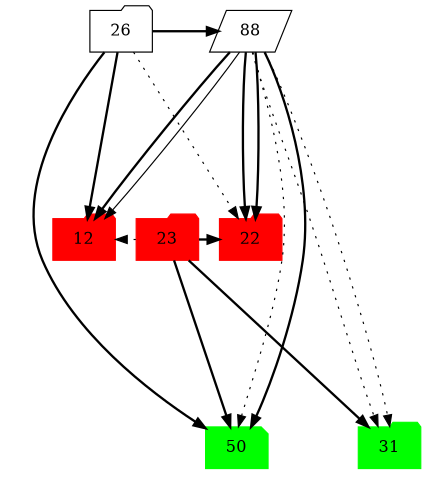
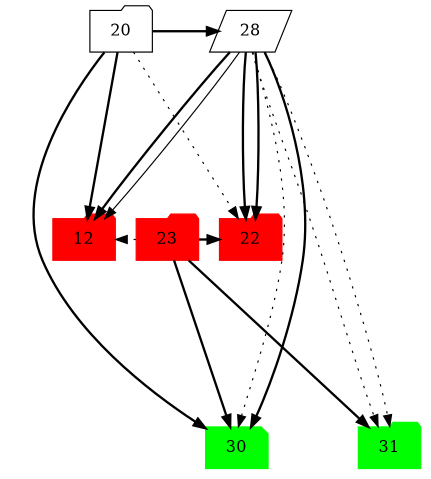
(121, 31) -> (121, 31)
(251, 31) -> (251, 31)
(237, 448) -> (237, 448)
